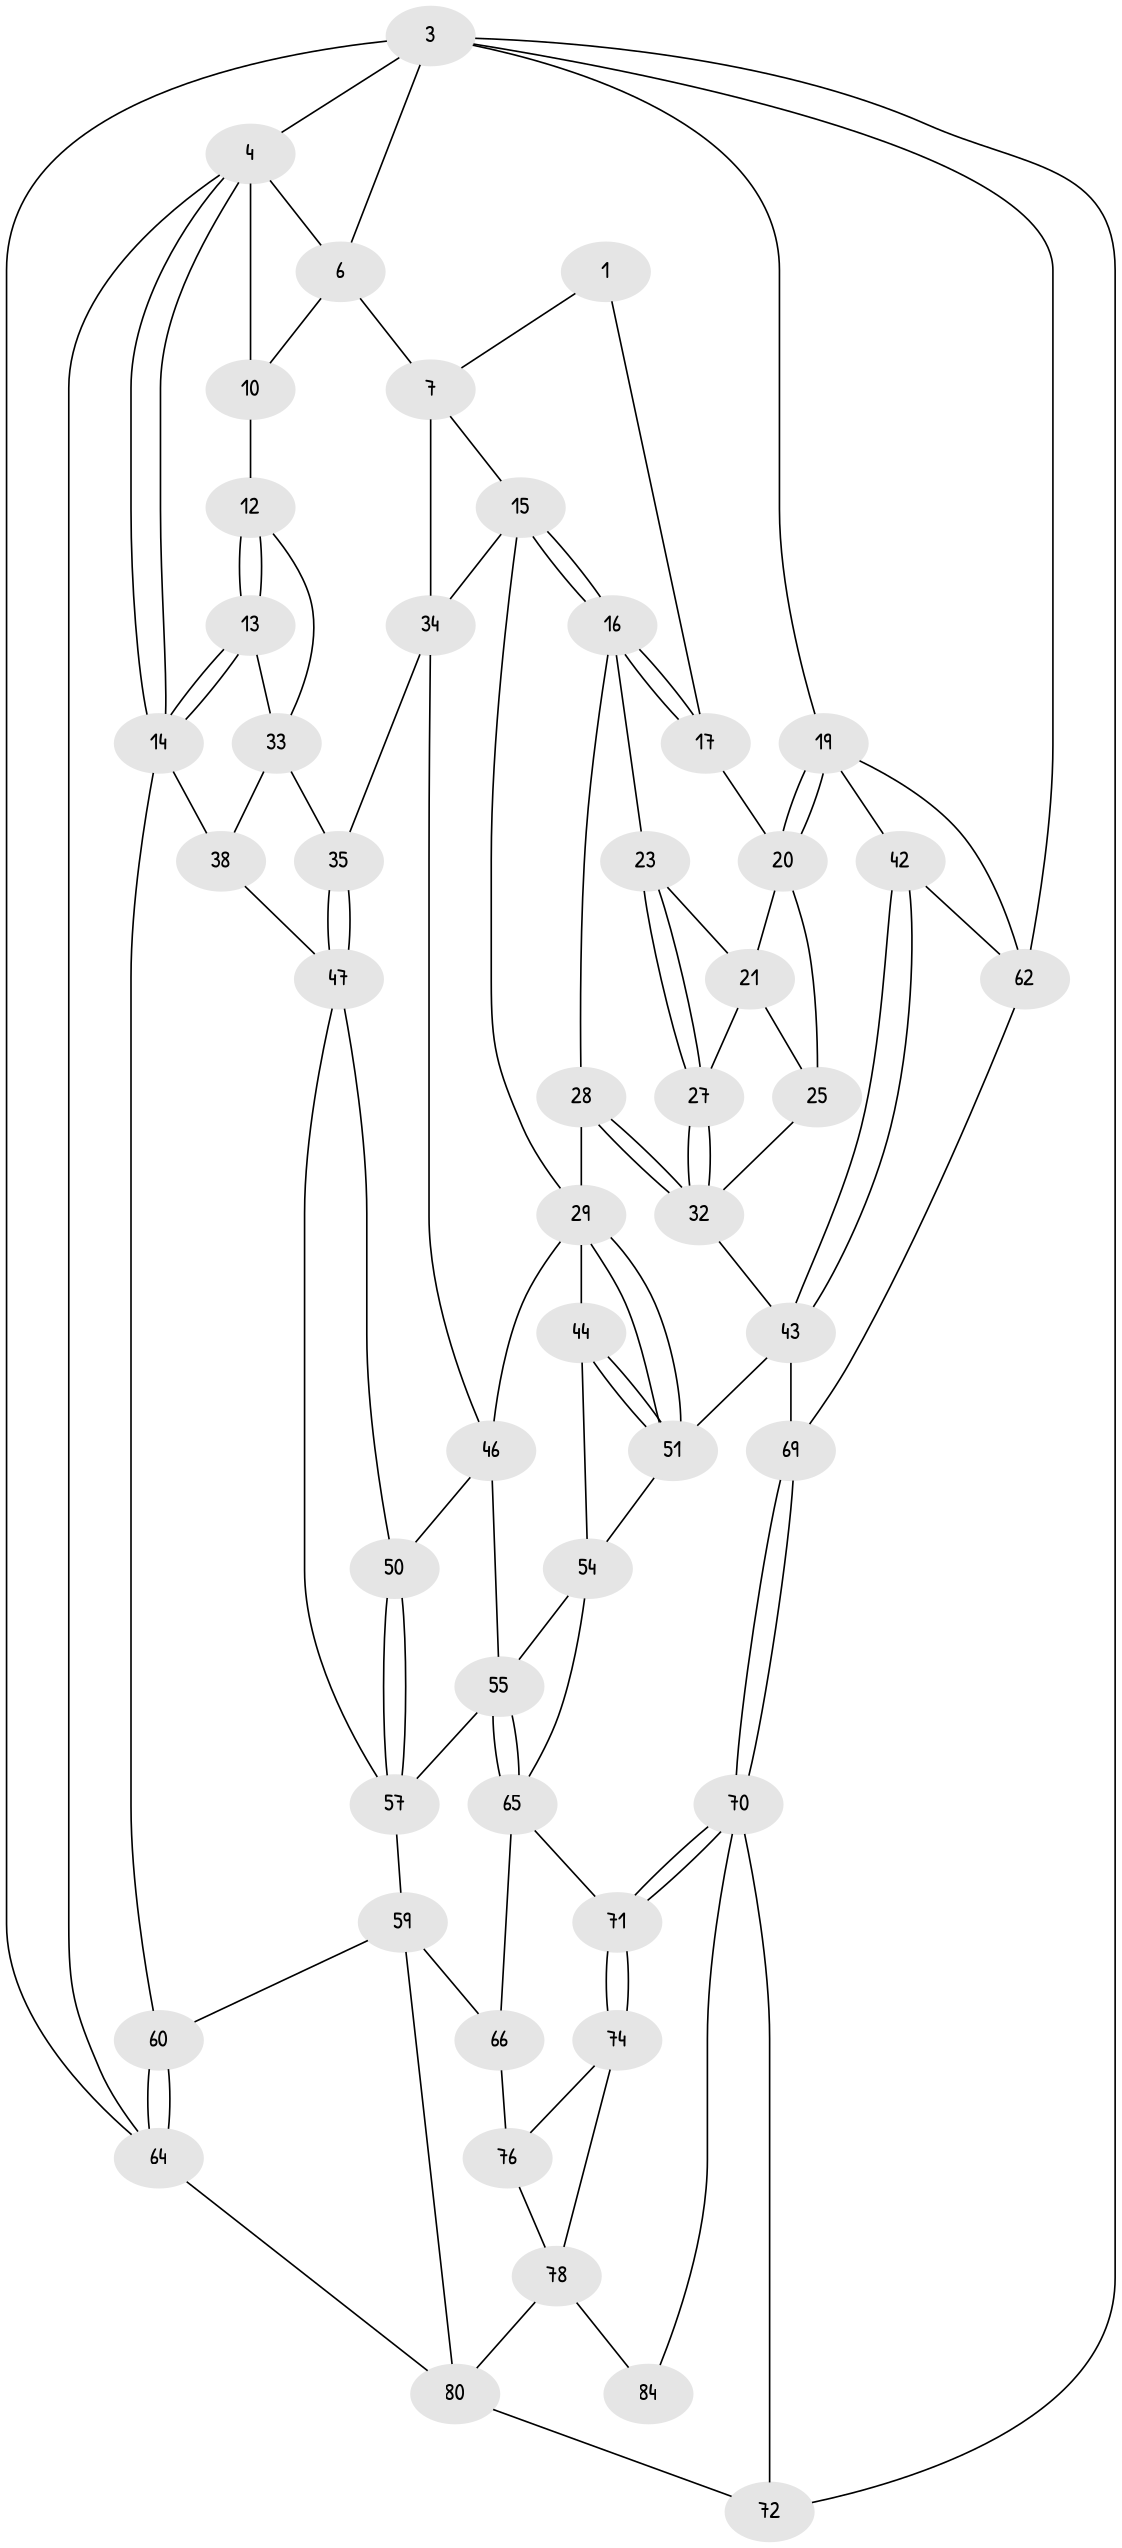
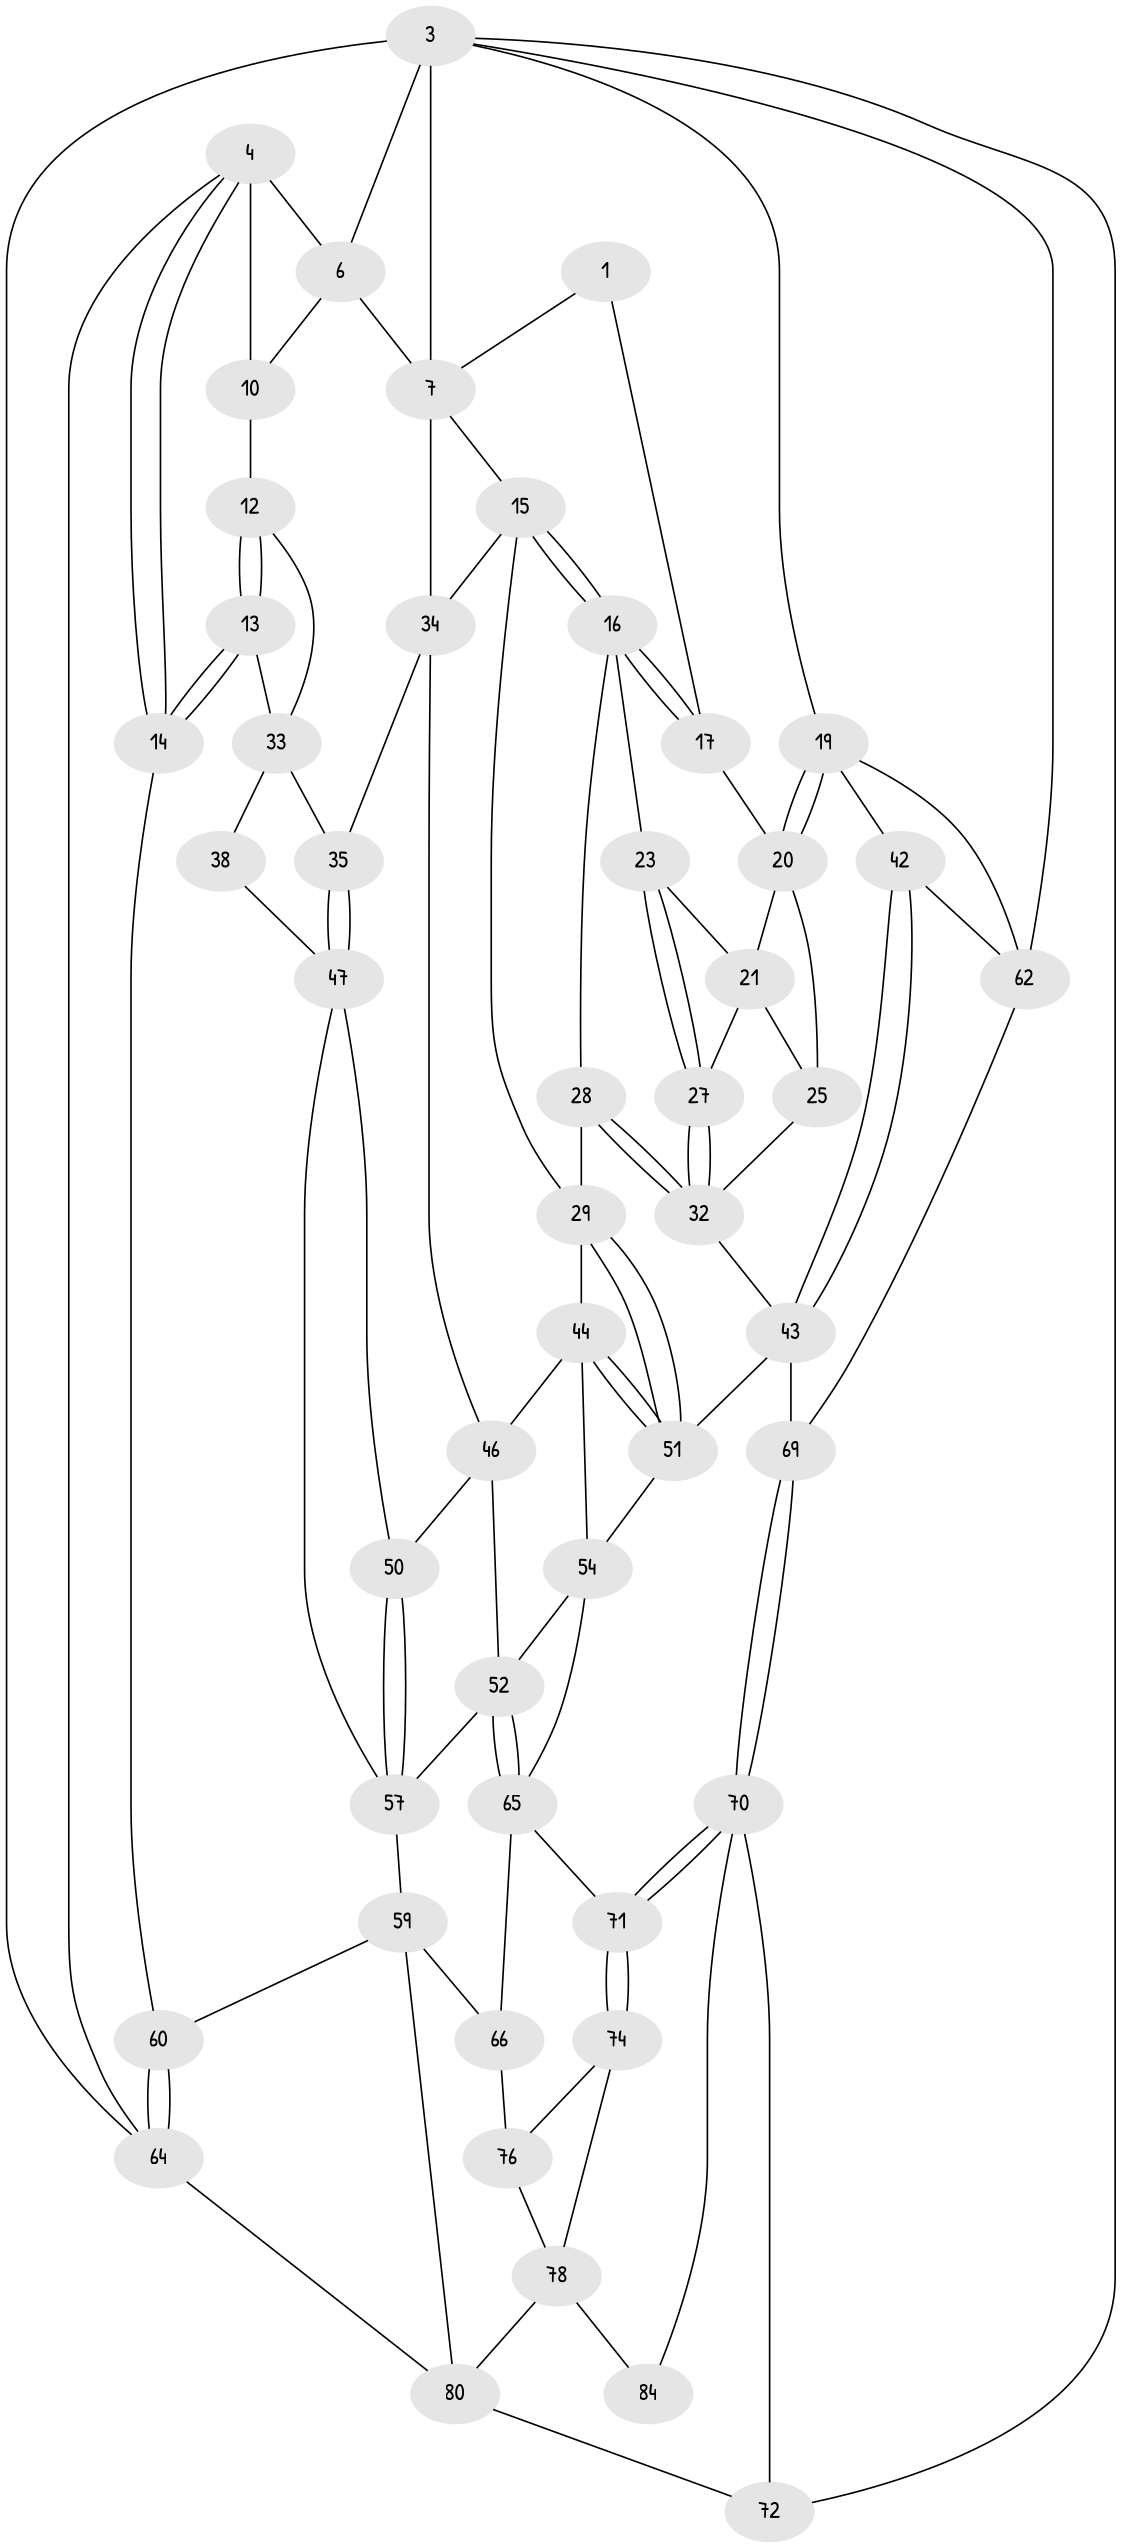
(340, 95) -> (431, 213)
(190, 802) -> none
(514, 1326) -> (536, 1392)
(499, 1687) -> (499, 1687)
